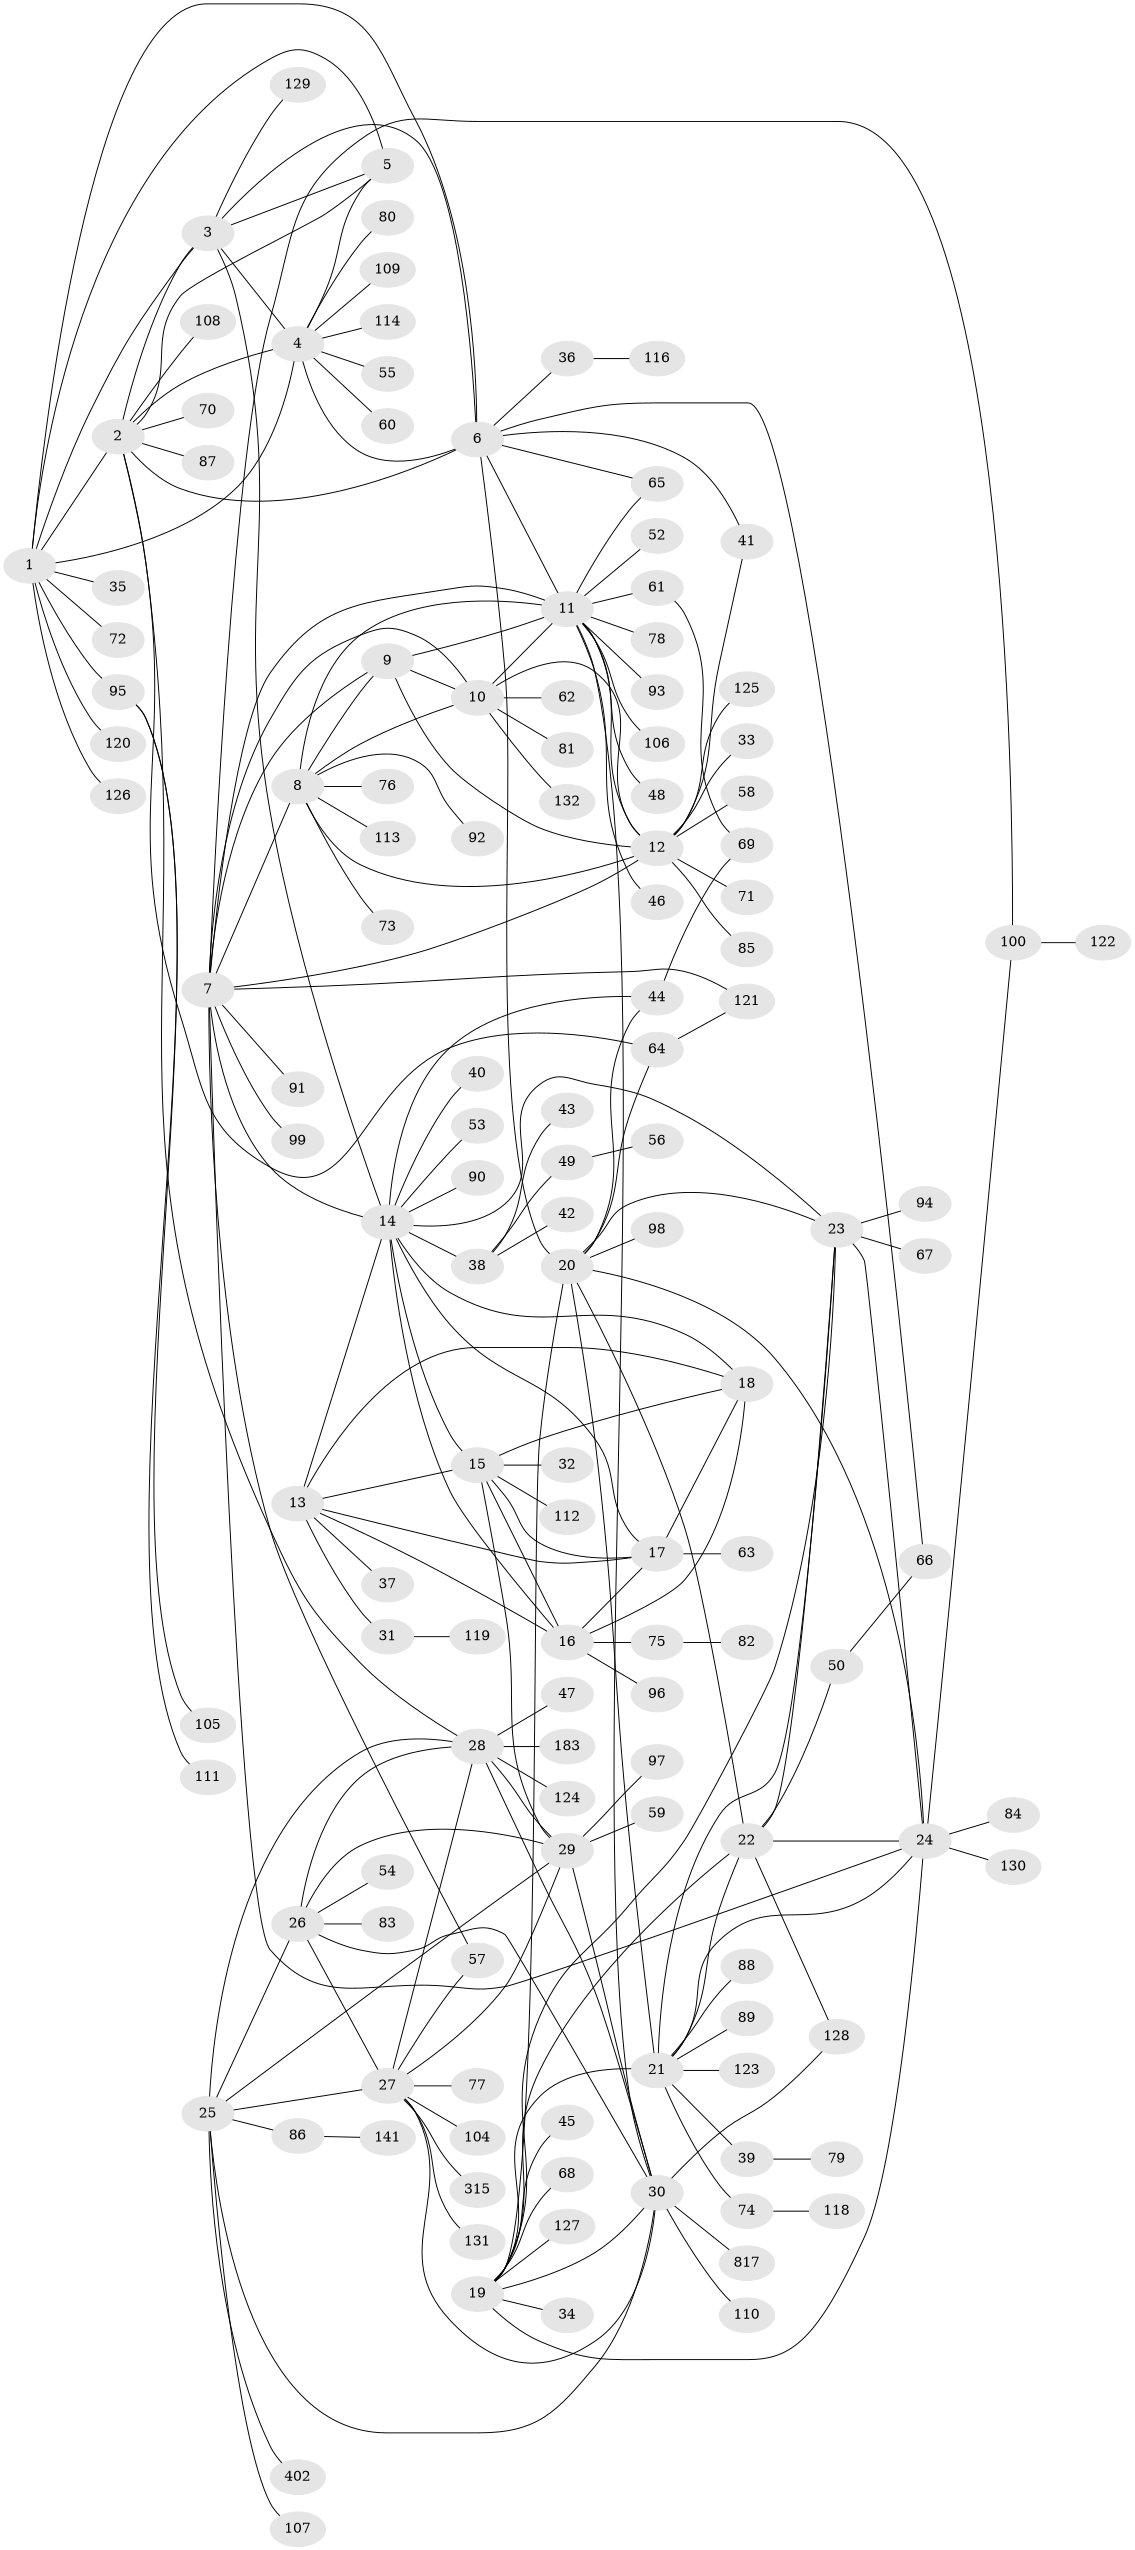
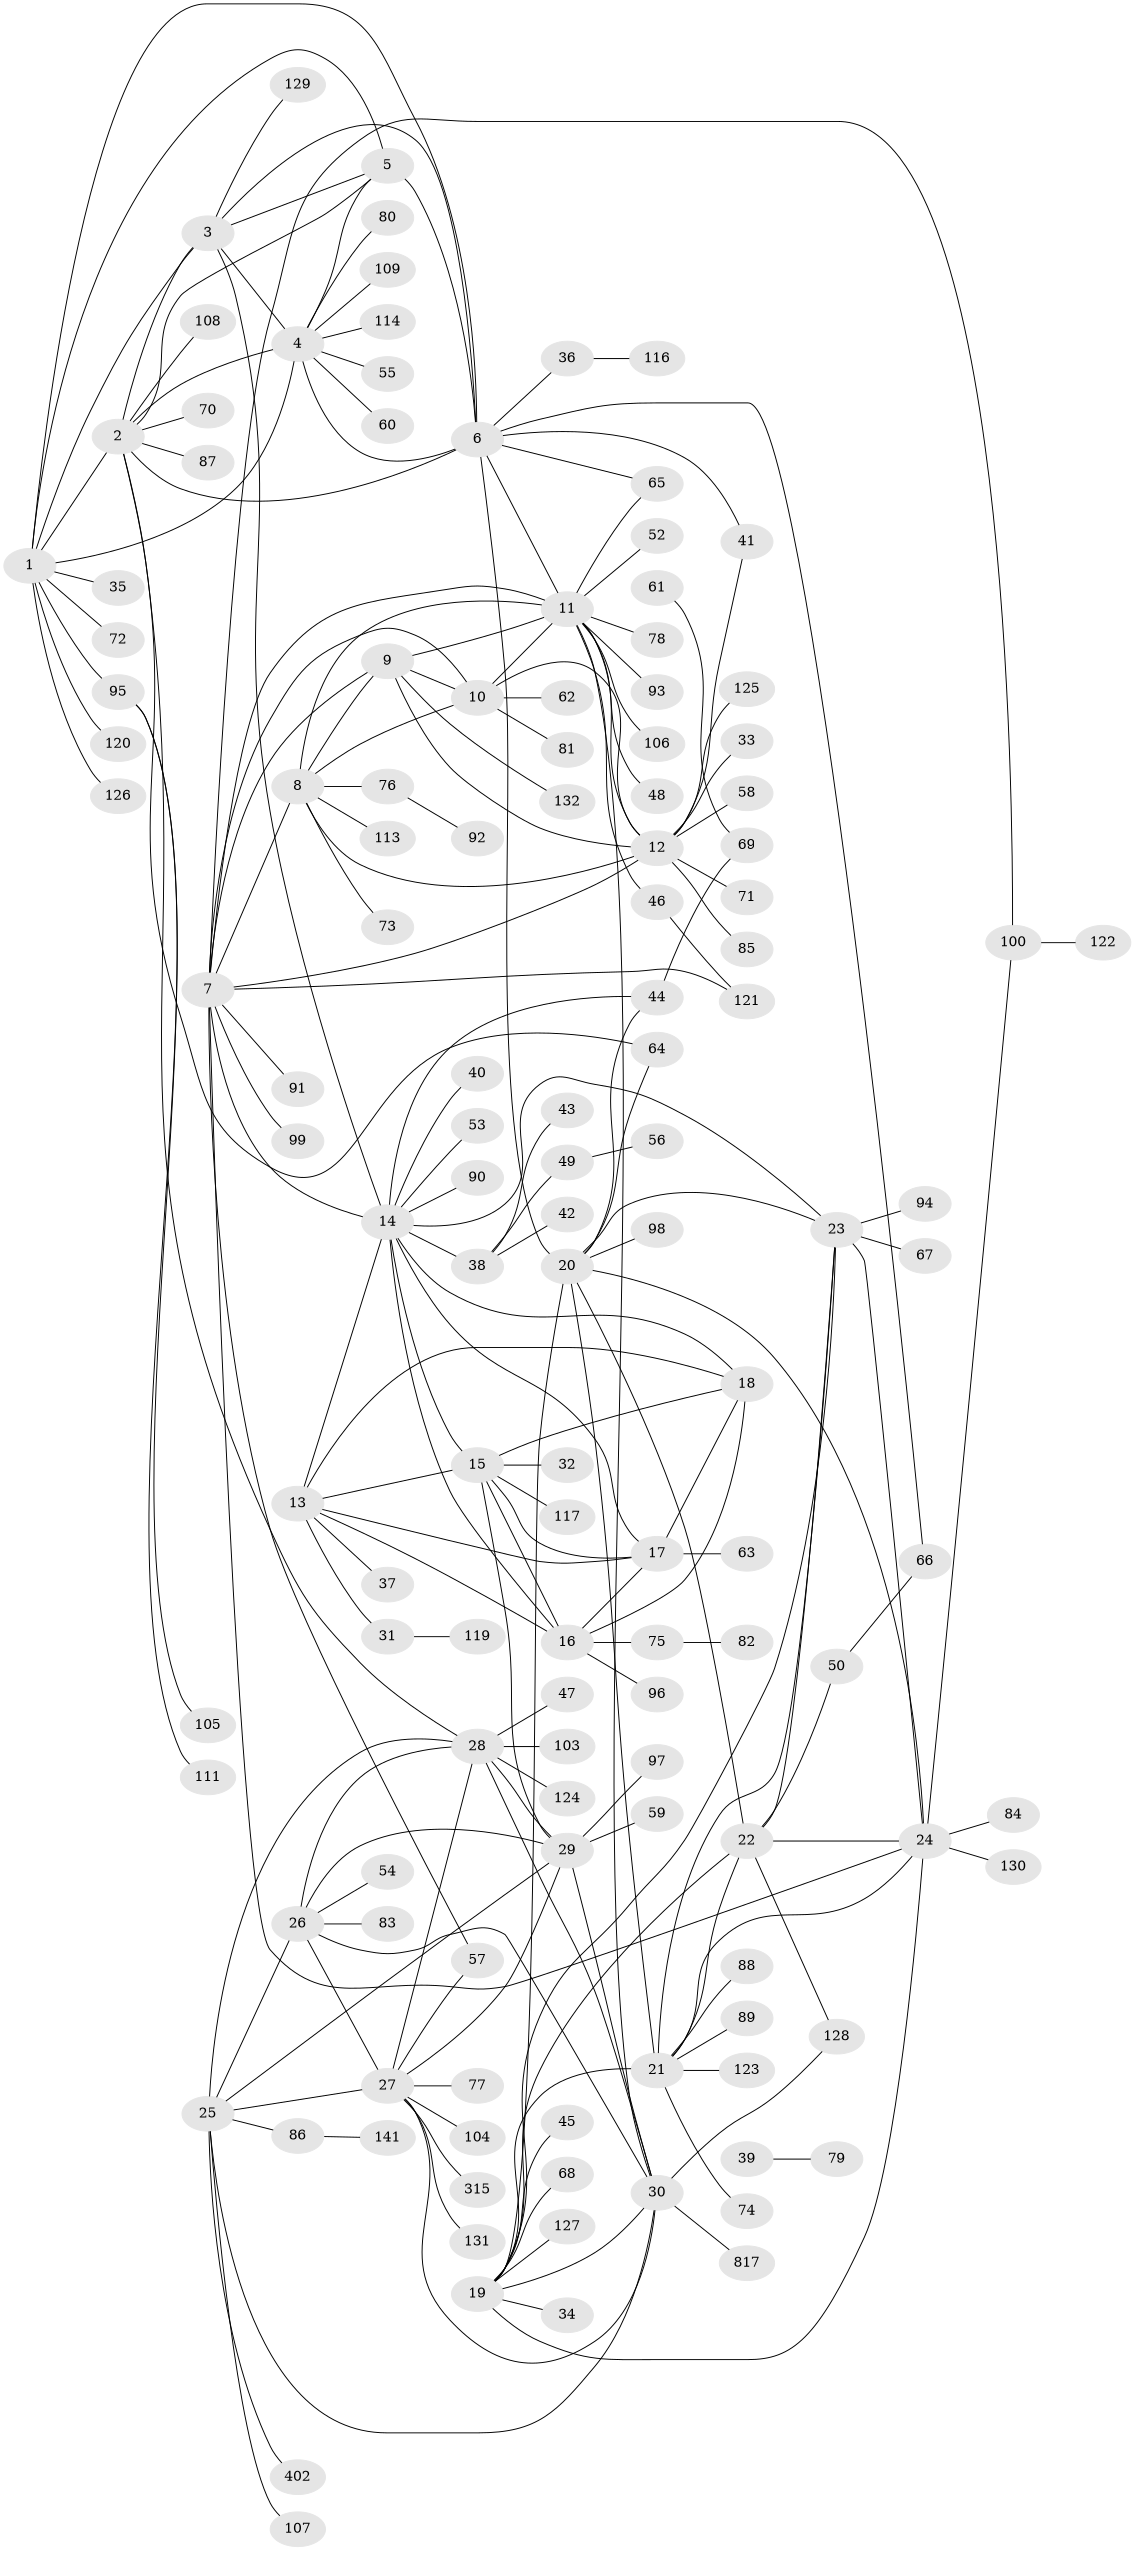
none -> (455, 296)
(612, 599) -> none
(519, 752) -> (469, 739)
(405, 757) -> (433, 813)
(702, 1026) -> (700, 953)
(567, 1517) -> (567, 1517)
(567, 1747) -> (567, 1747)
(702, 2115) -> none
(837, 2211) -> none
(747, 2315) -> none
